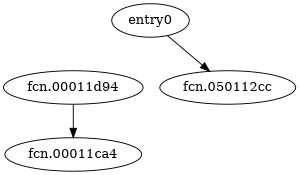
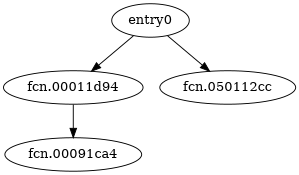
none -> (116, 51)
(73, 154) -> (73, 154)
